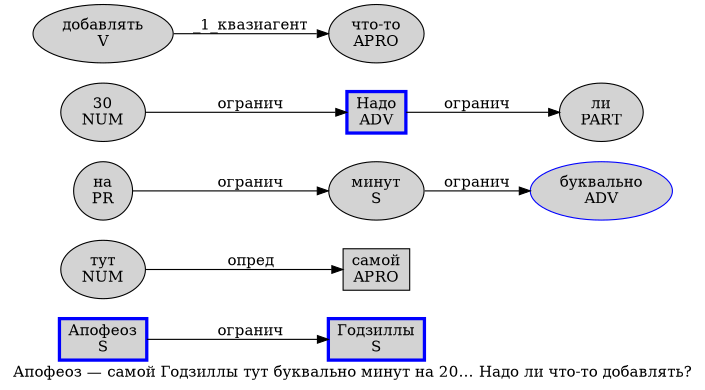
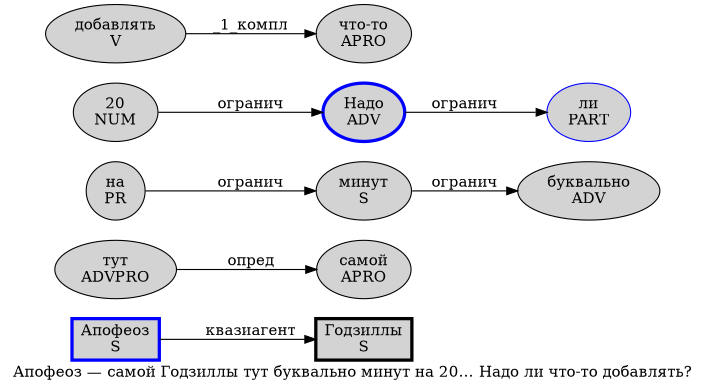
(251, 26) -> (251, 26)
(103, 112) -> (116, 112)
(376, 112) -> (364, 112)
(601, 112) -> (589, 112)
(601, 191) -> (589, 191)
(103, 269) -> (116, 269)
(376, 269) -> (364, 269)
(251, 331) -> (251, 331)
(376, 339) -> (364, 339)
